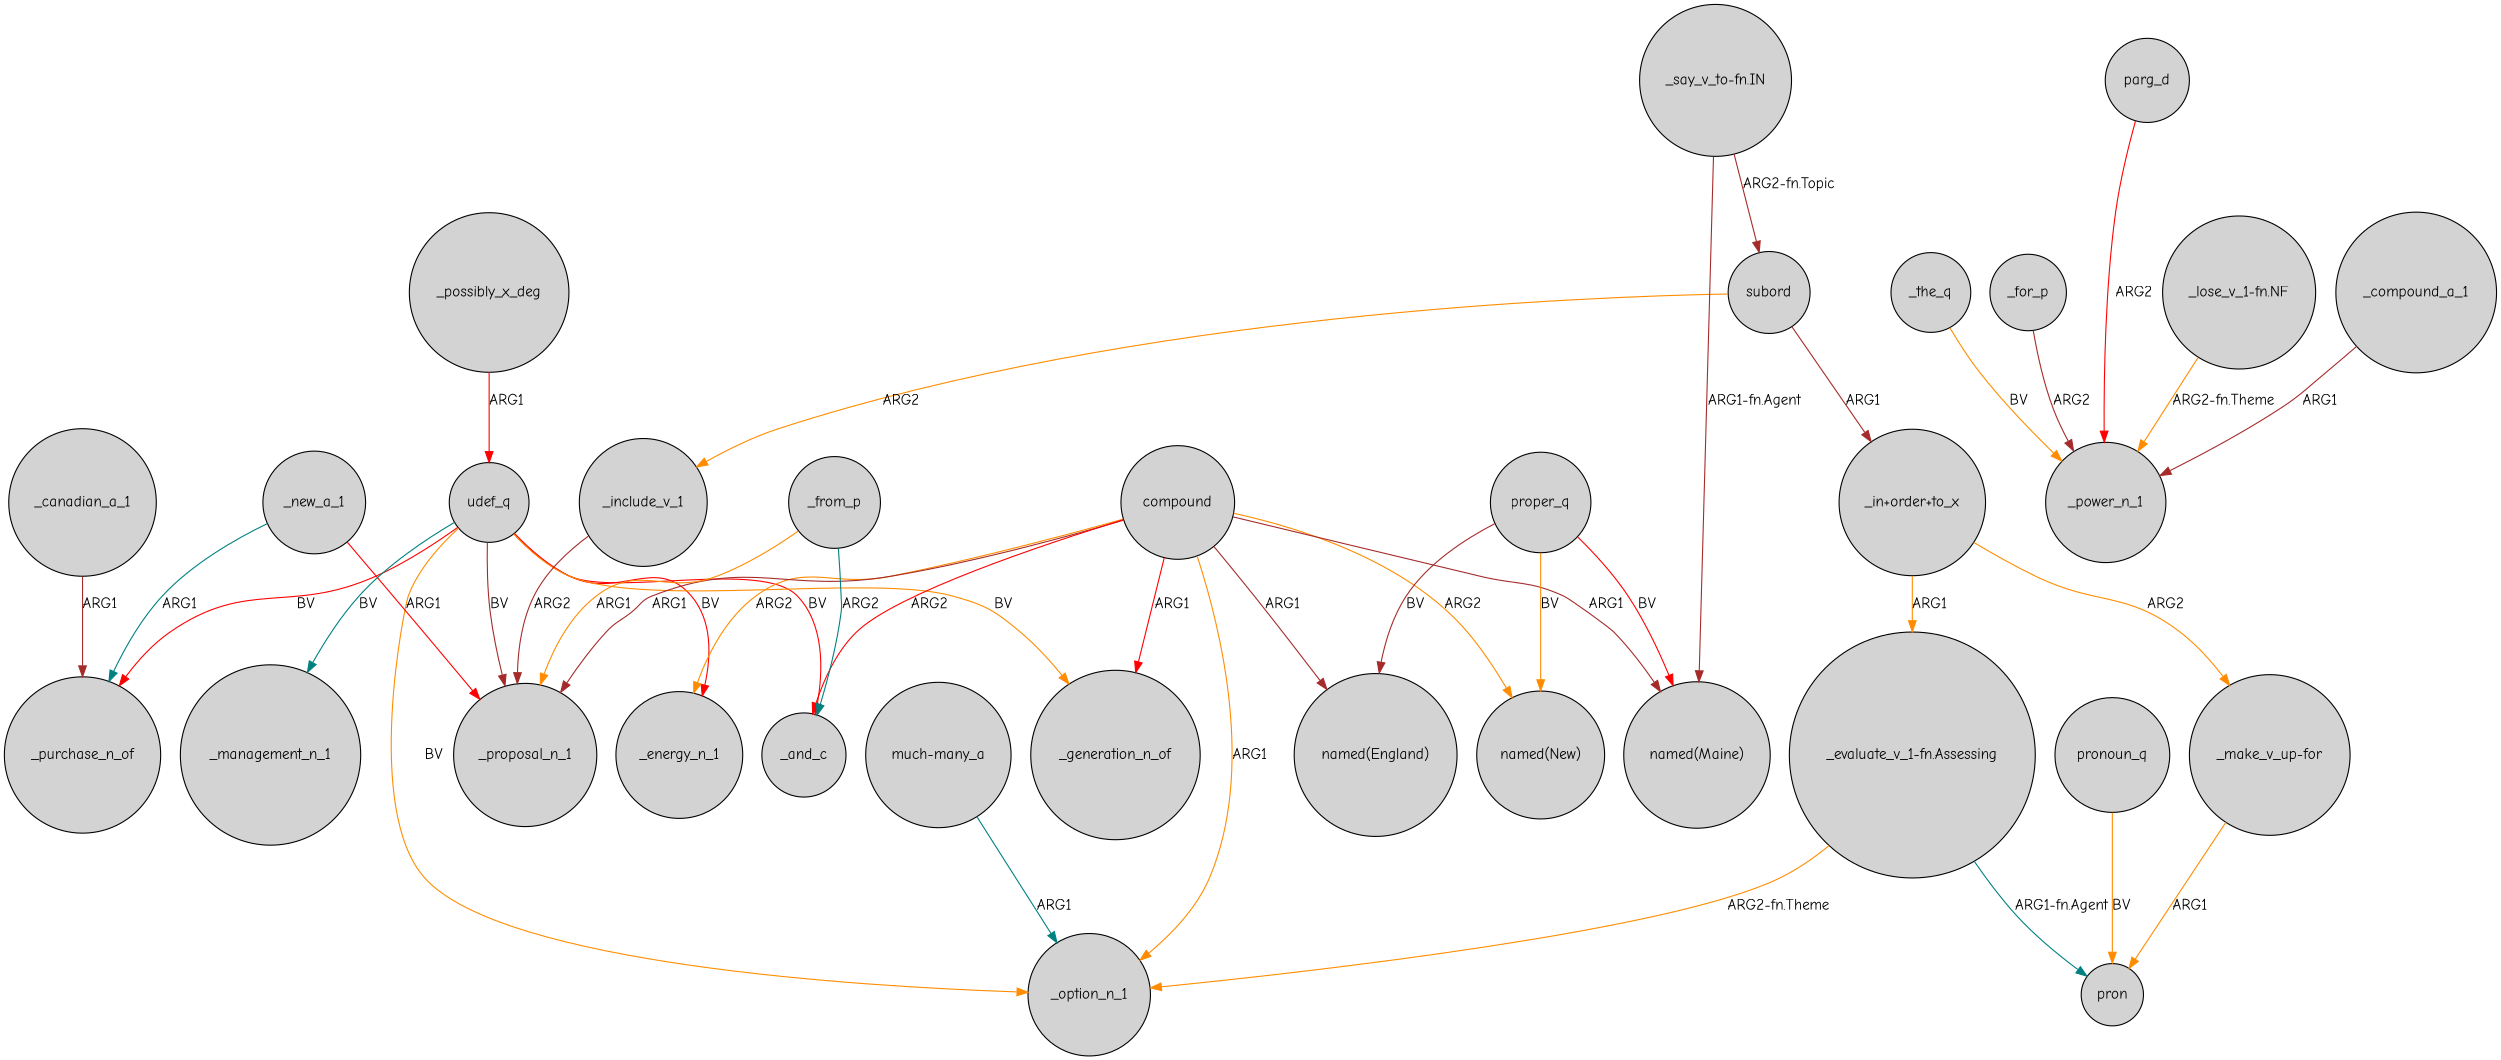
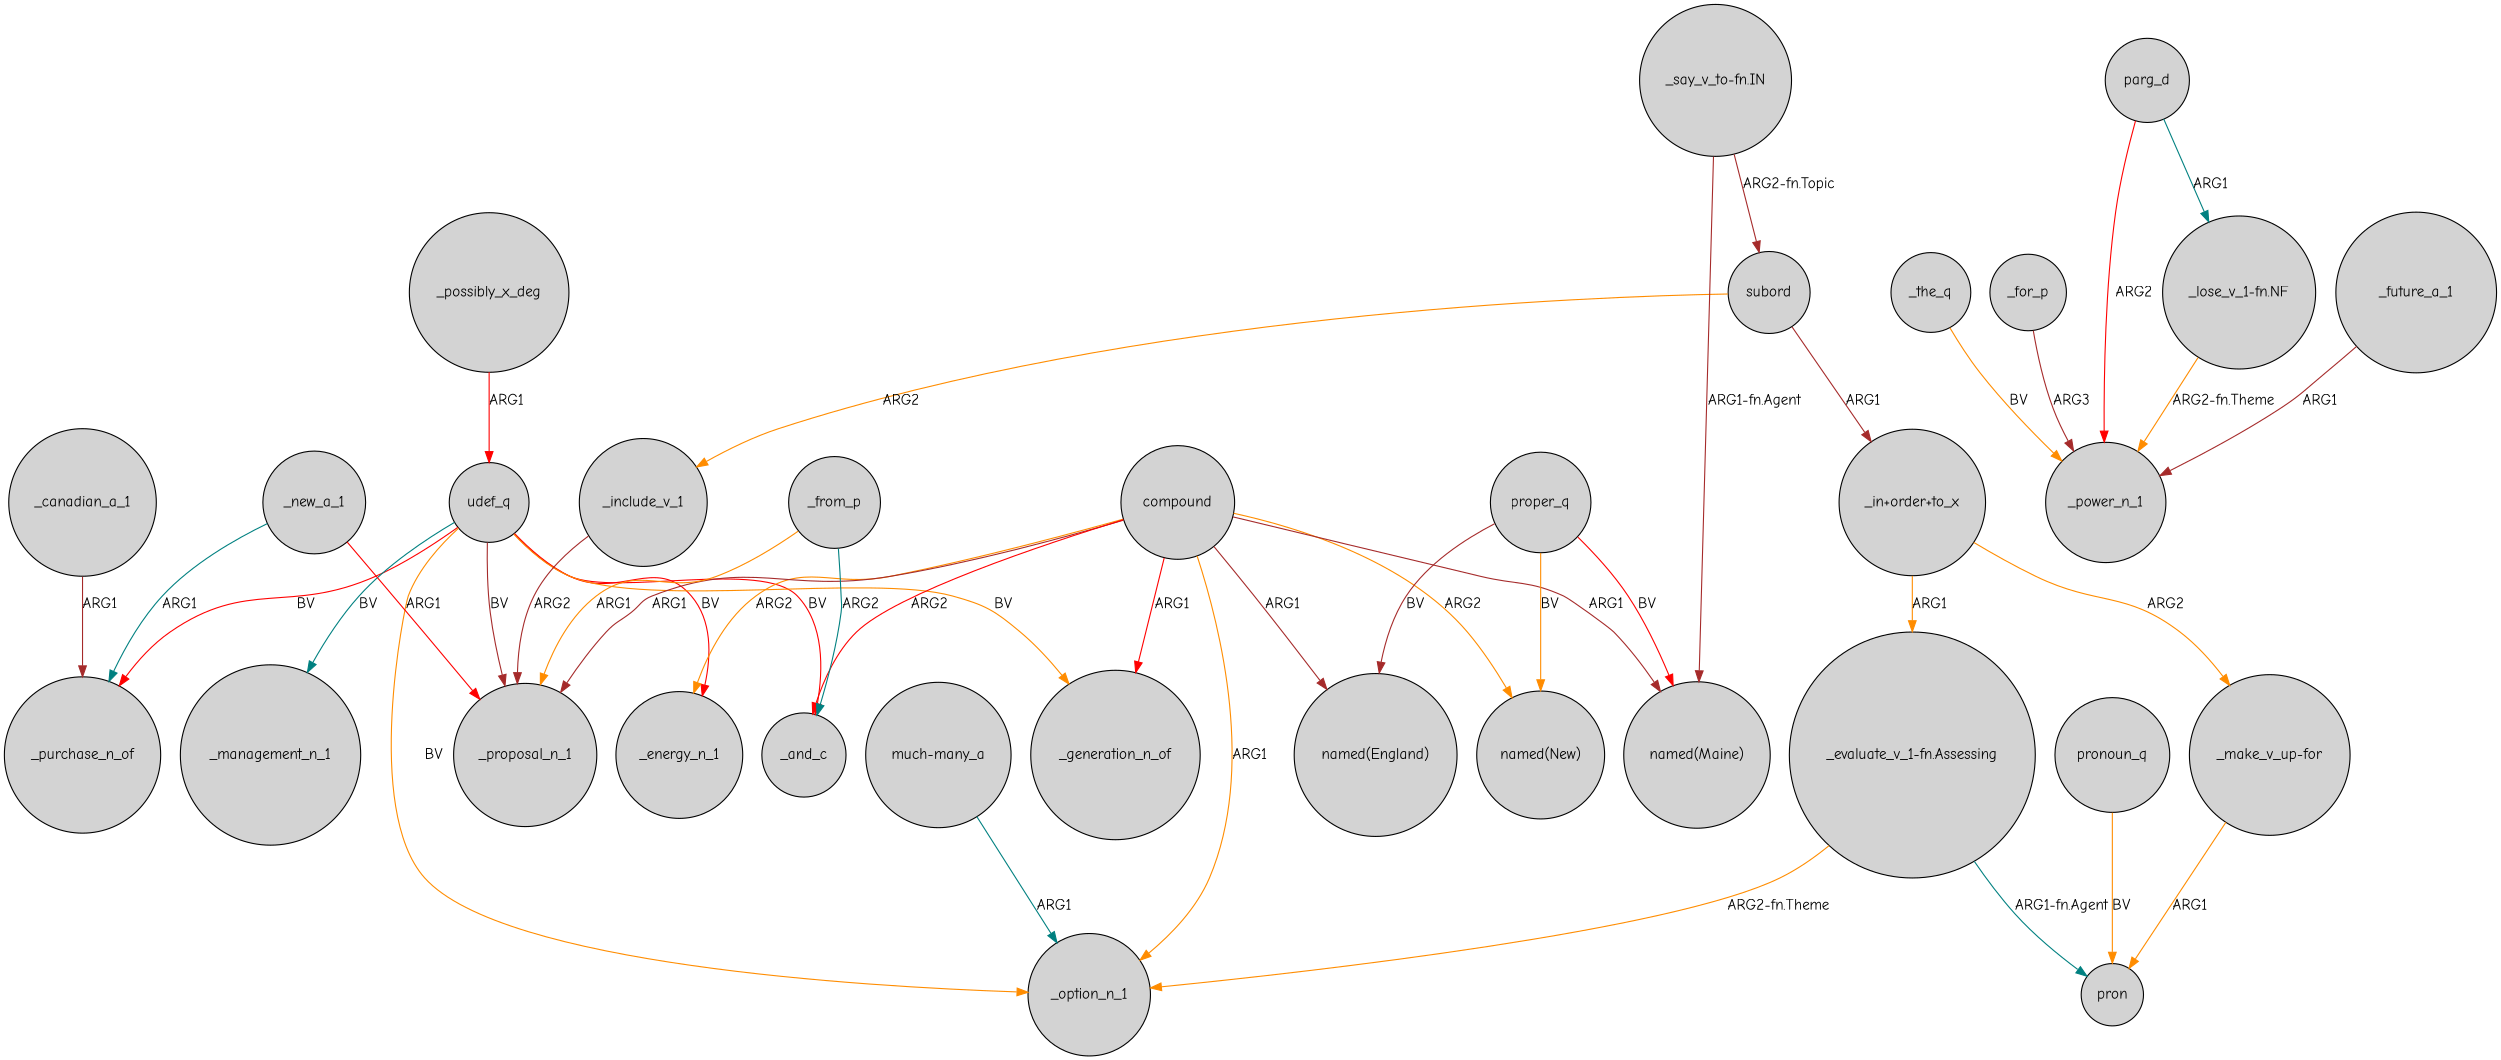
none -> (2184, 165)
(2416, 292) -> (2416, 292)
(2072, 401) -> (2072, 401)
